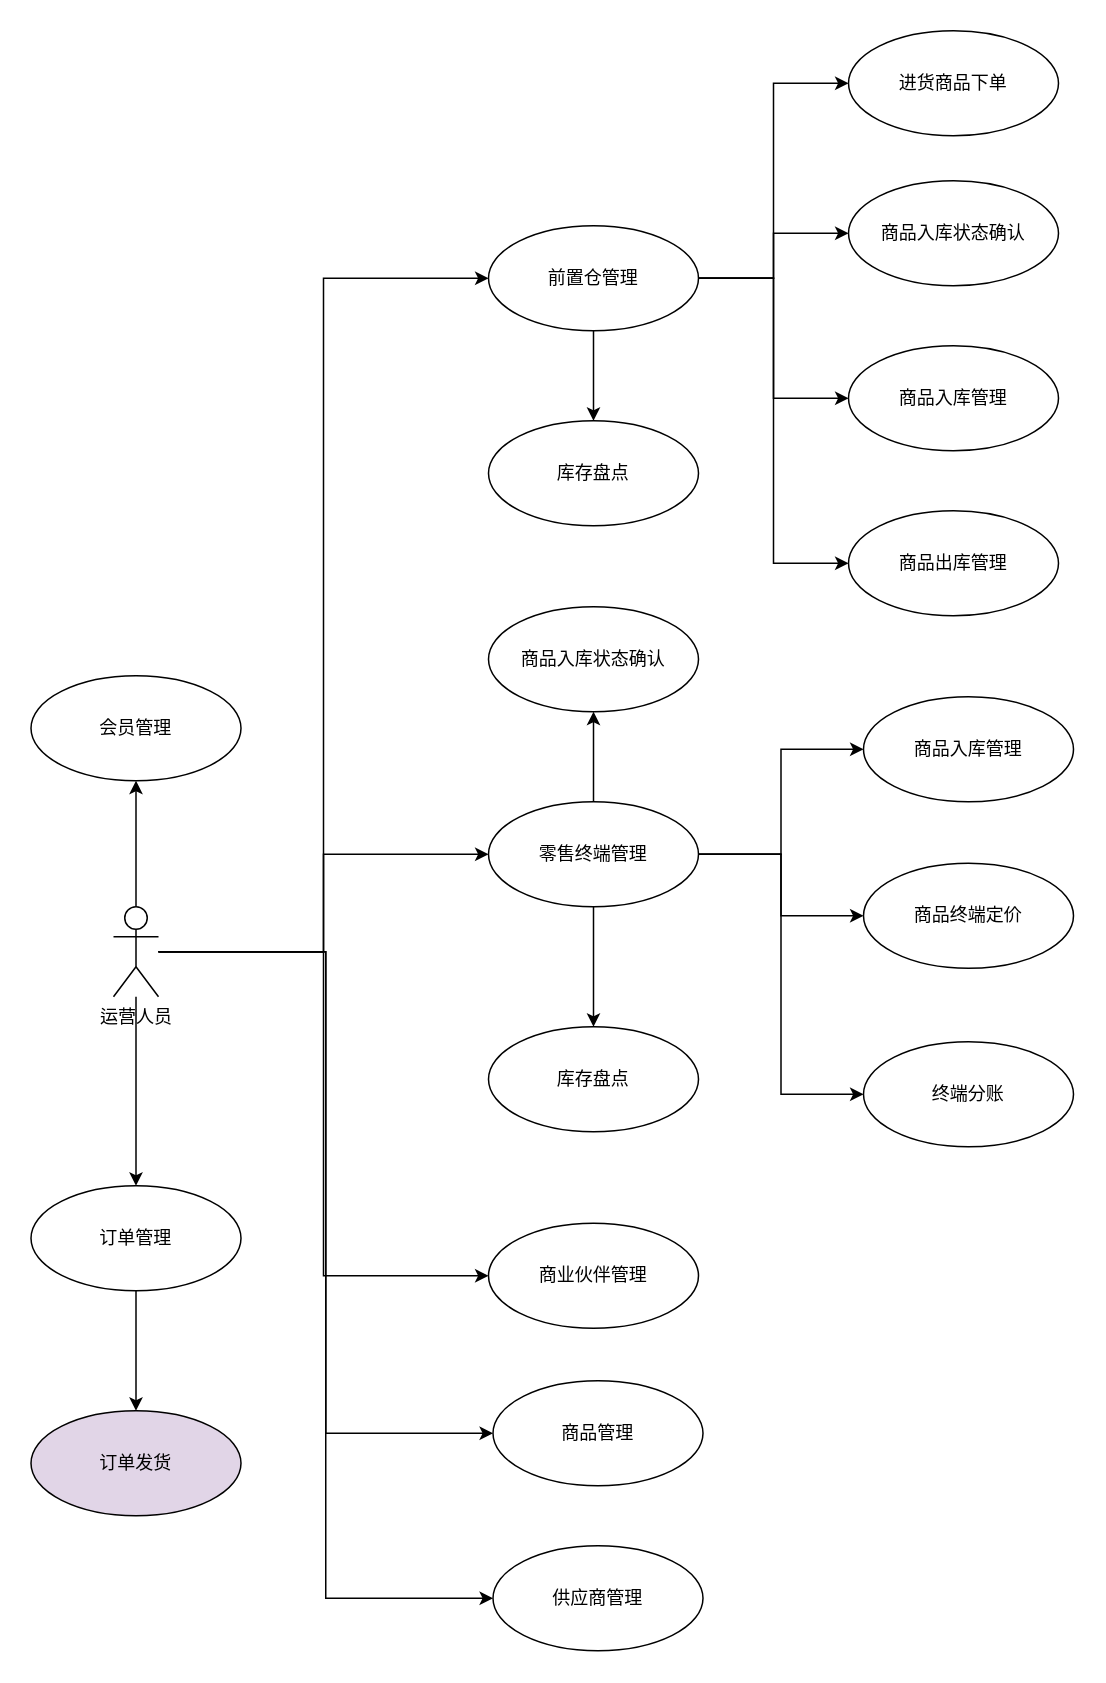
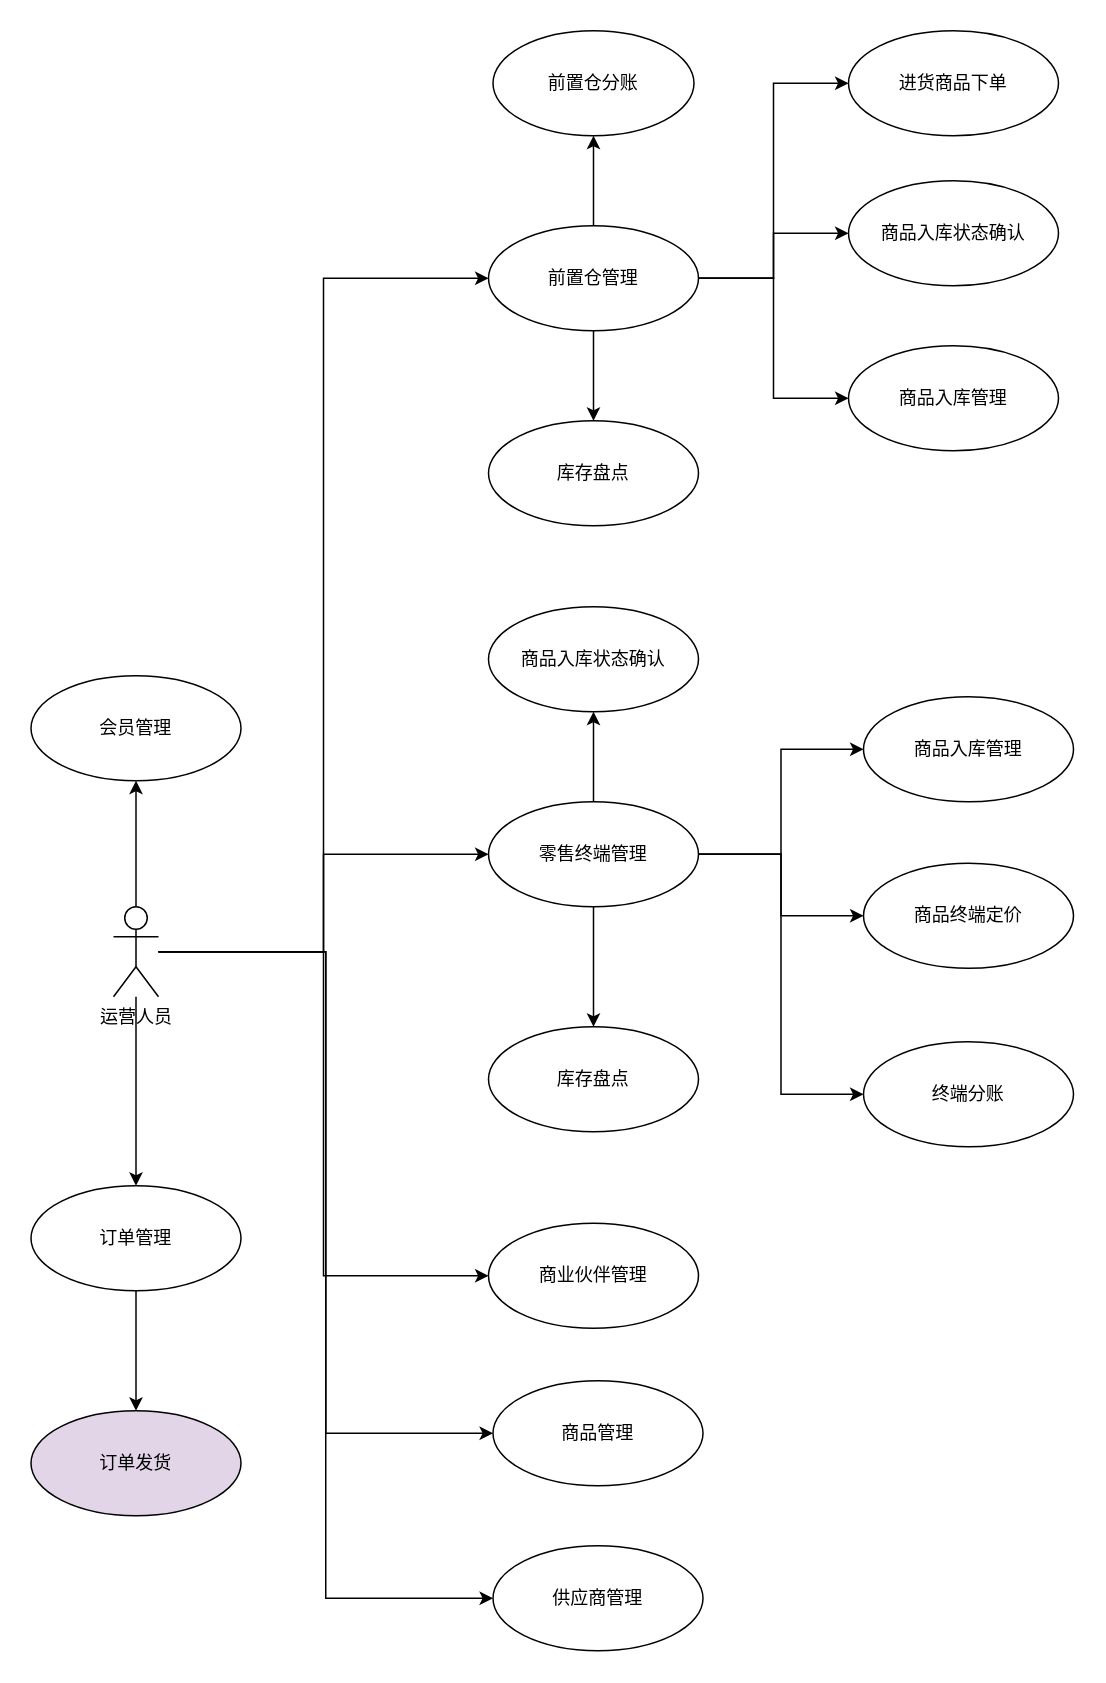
none -> (593, 83)
none -> (593, 186)
(773, 514) -> none
(953, 563) -> none
